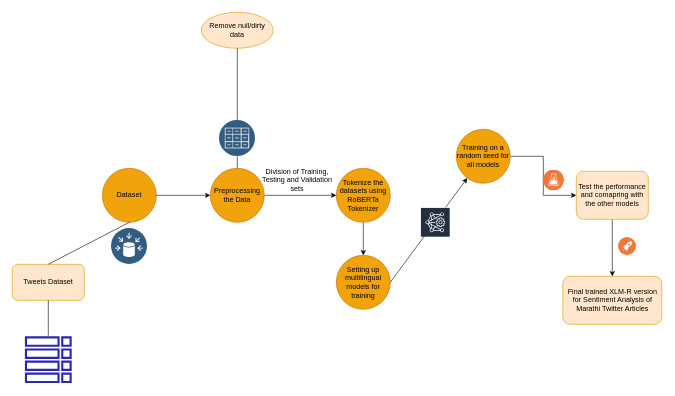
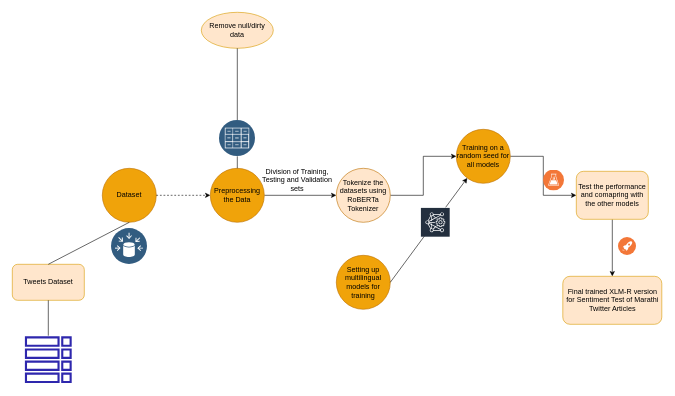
(181, 195) -> (181, 195)
(363, 195) -> (363, 195)
(363, 249) -> (423, 156)
(613, 300) -> (613, 300)
